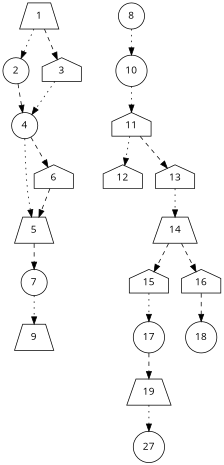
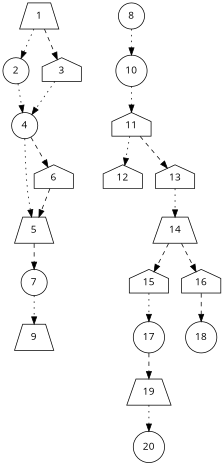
(20, 95) -> (20, 95)
(149, 447) -> (149, 447)
